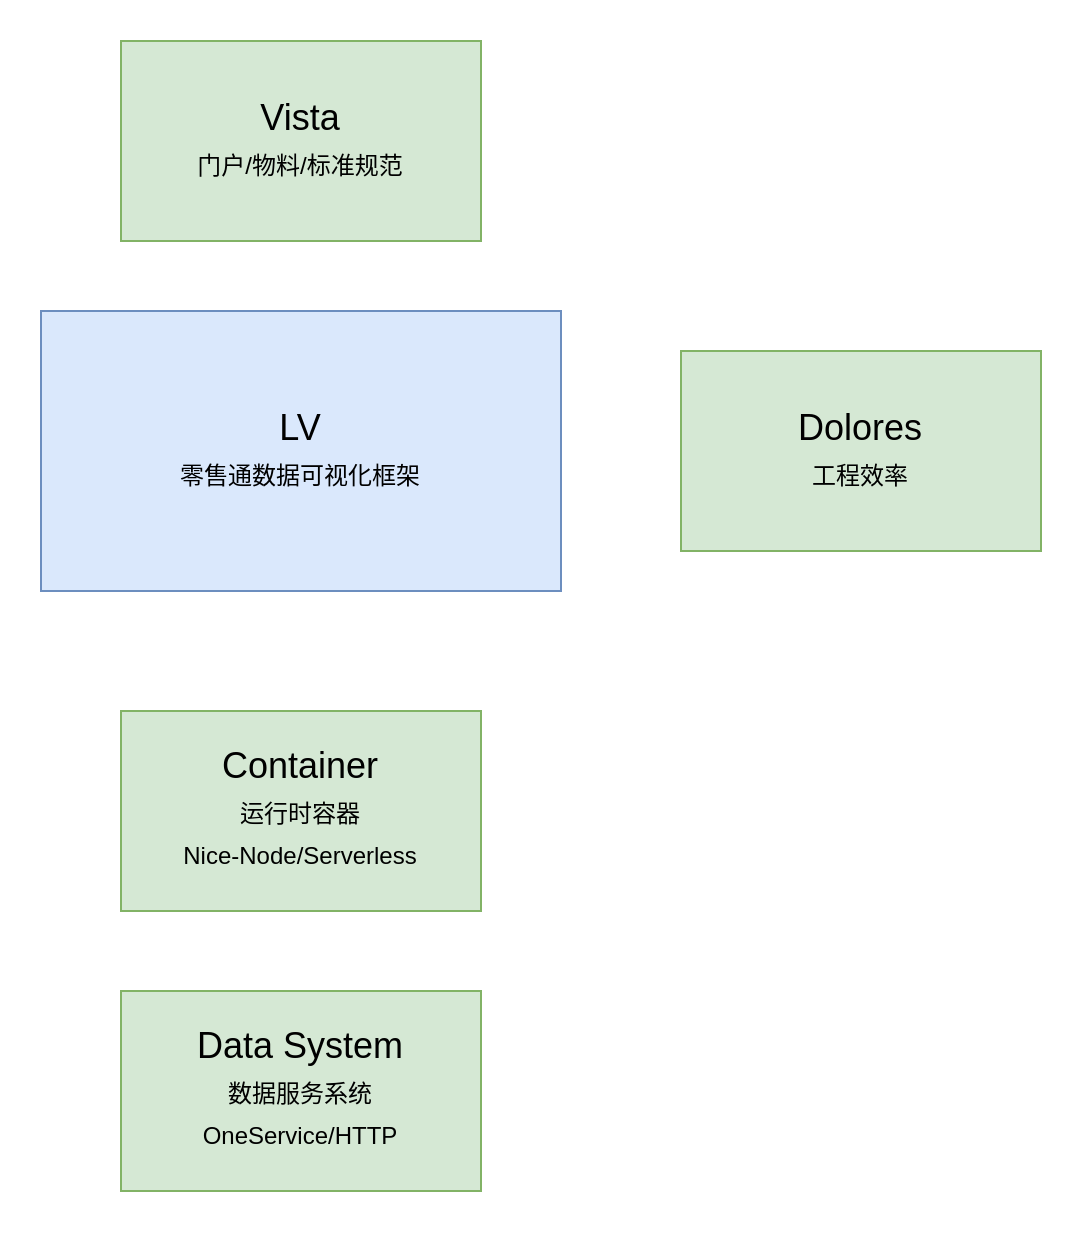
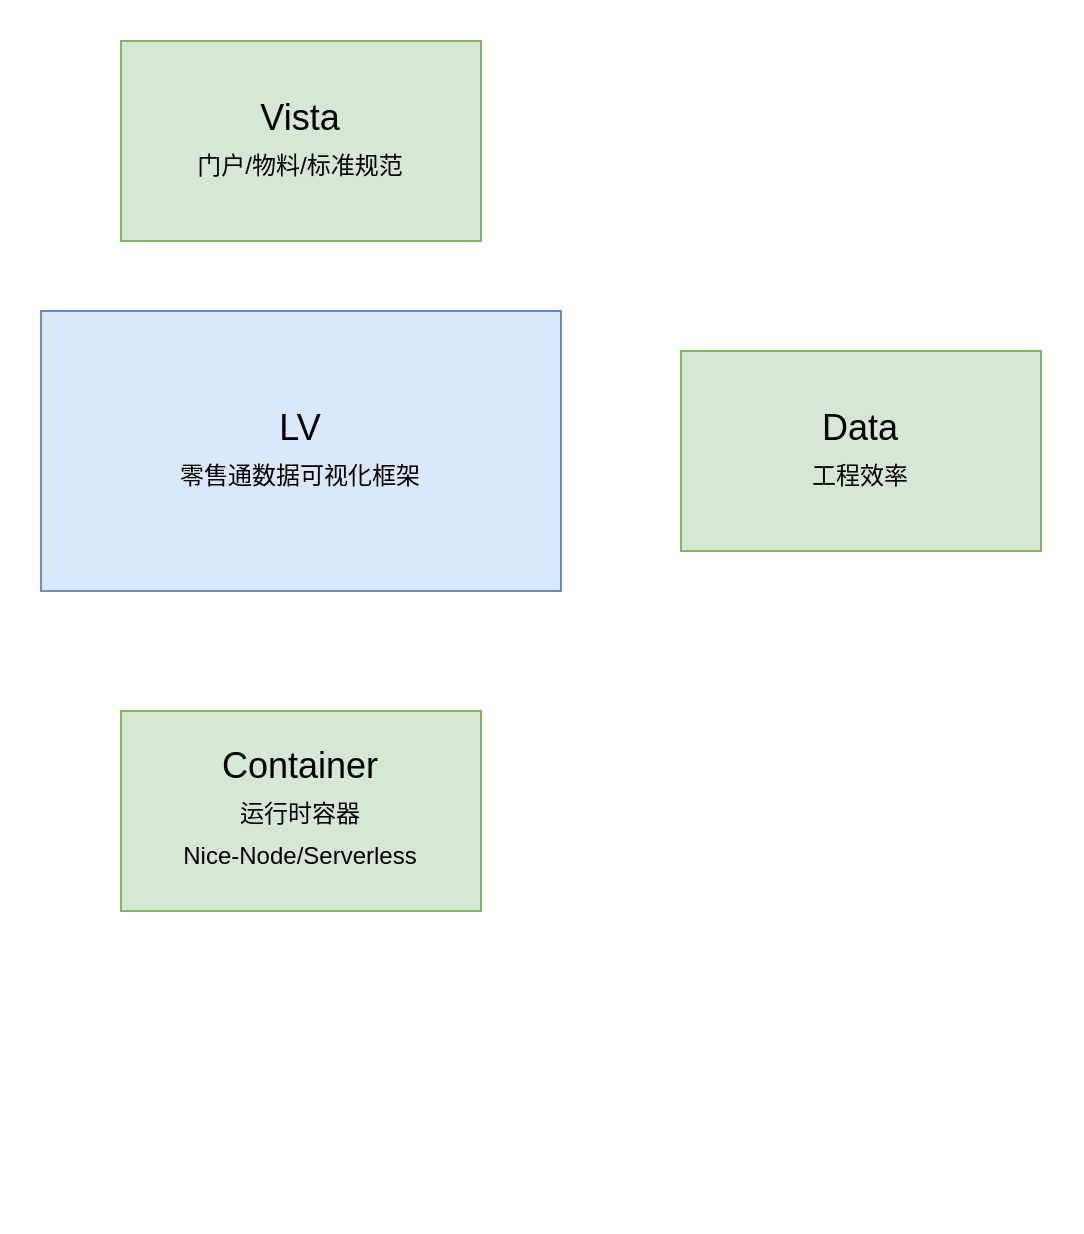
(861, 451) -> (861, 451)
(301, 1091) -> none
